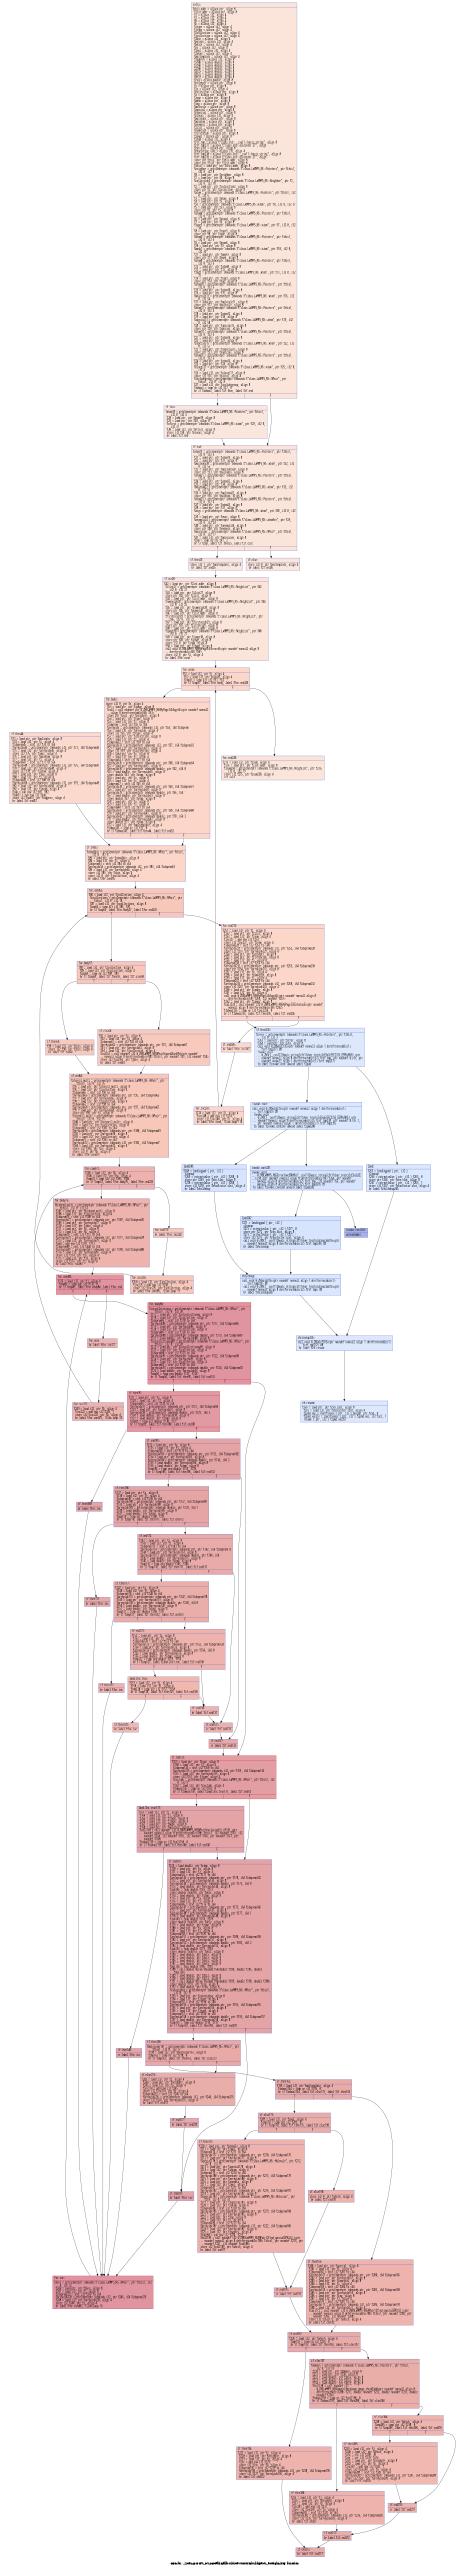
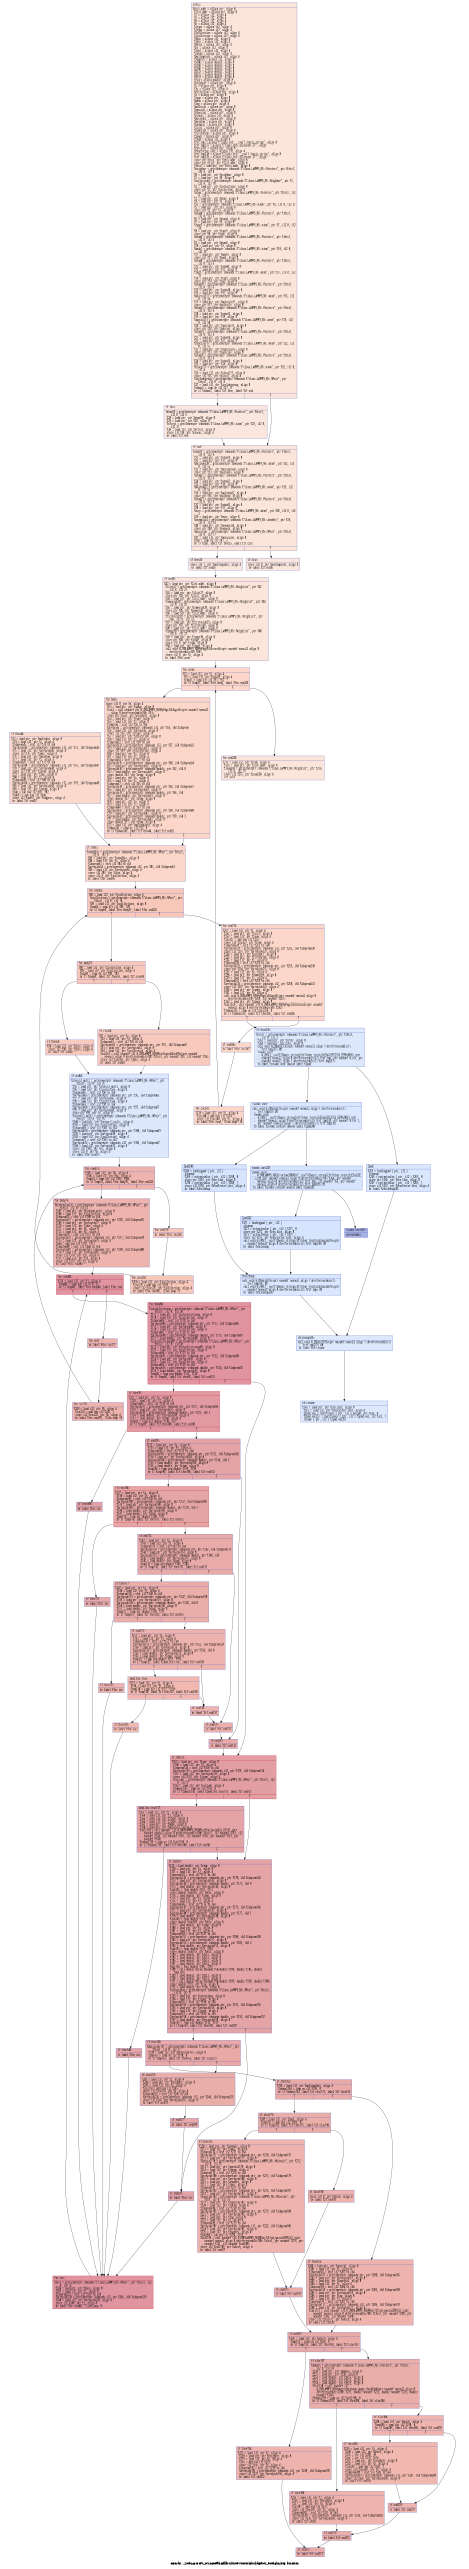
(213, 42) -> (212, 42)
(119, 1116) -> (119, 1116)
(161, 1507) -> (161, 1507)
